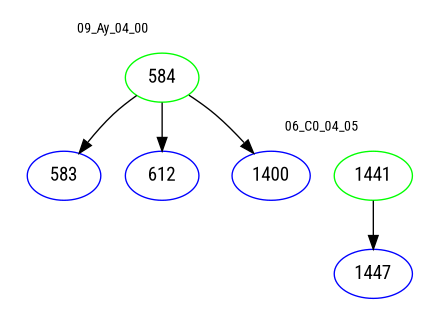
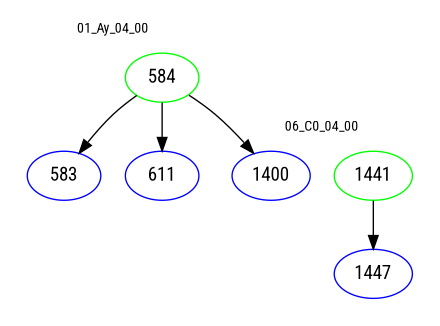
(113, 29) -> (113, 29)
(322, 127) -> (322, 127)
(162, 176) -> (162, 176)
